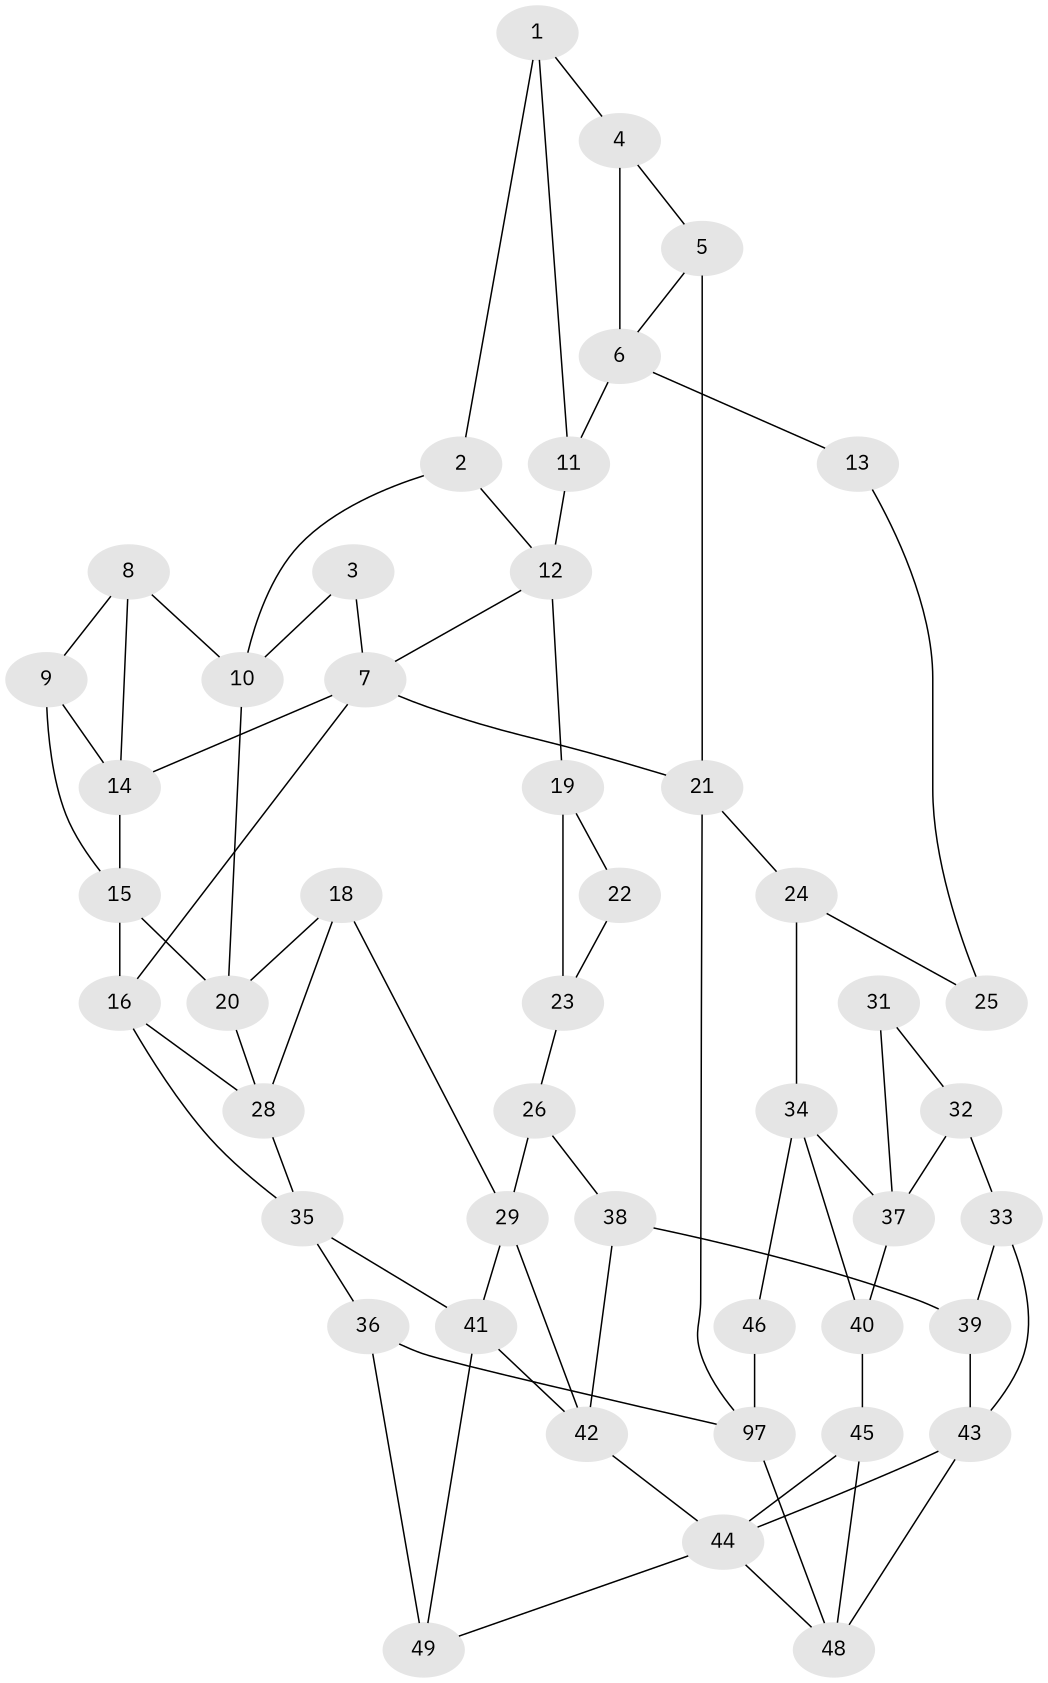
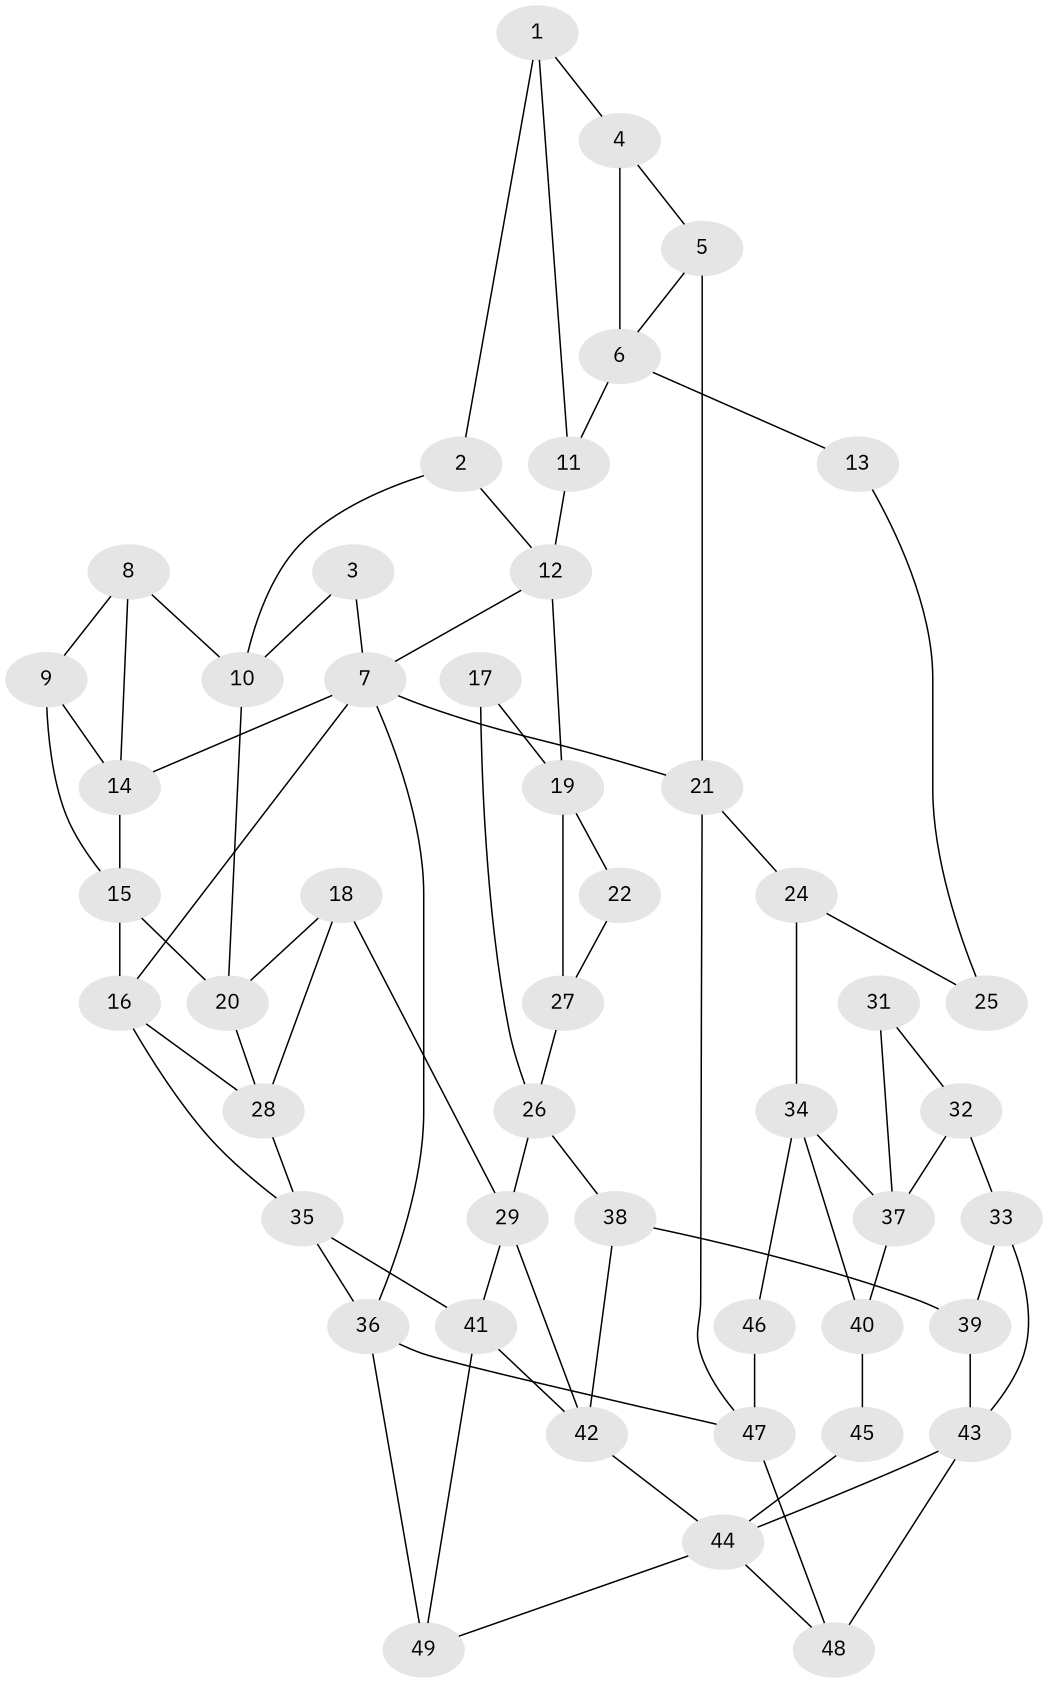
none -> (481, 680)
none -> (424, 1003)
(563, 1003) -> (563, 1003)
(755, 1434) -> (755, 1434)
(848, 1542) -> none
